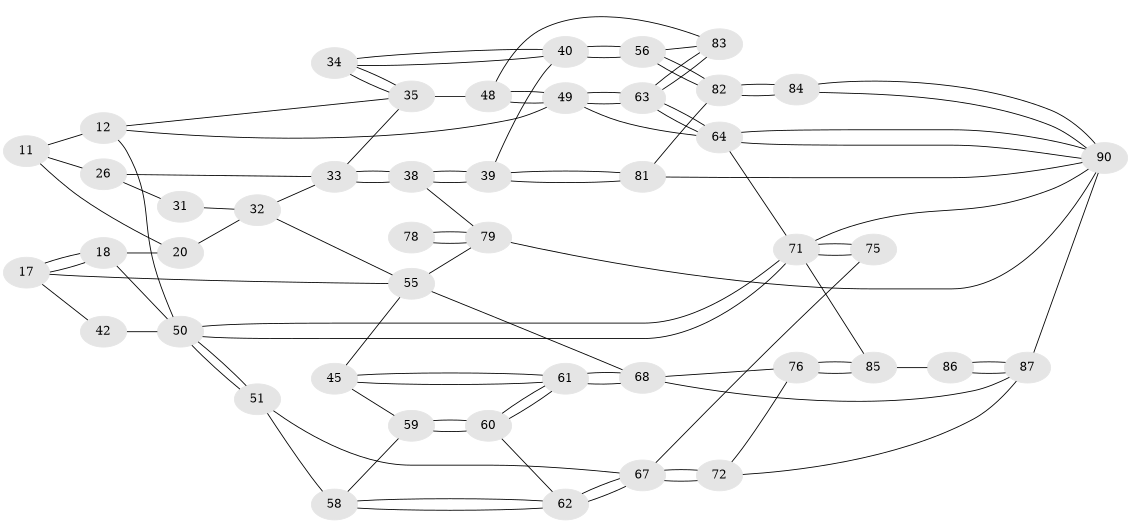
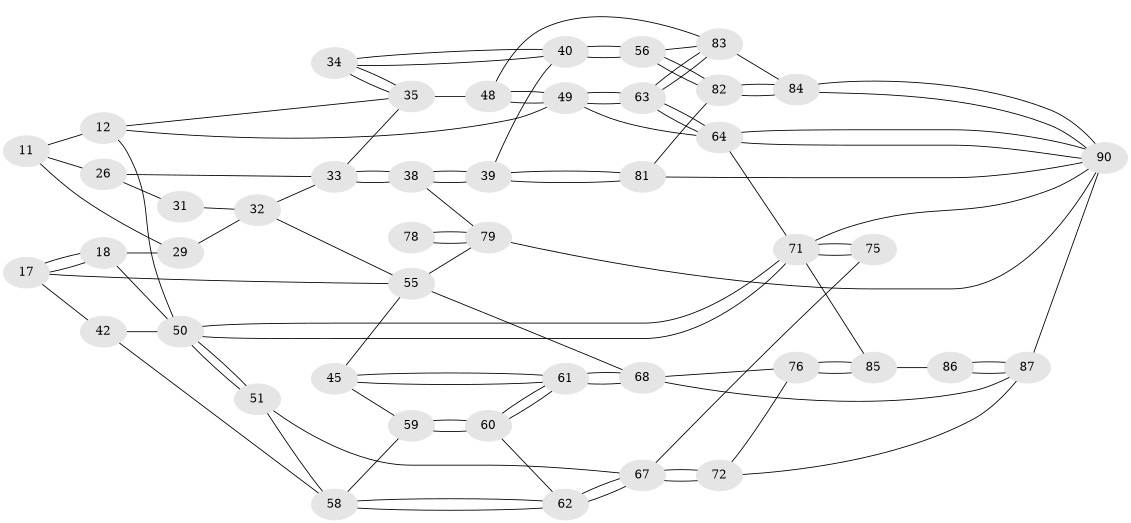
none -> (758, 67)
(181, 253) -> (181, 253)
none -> (219, 418)
